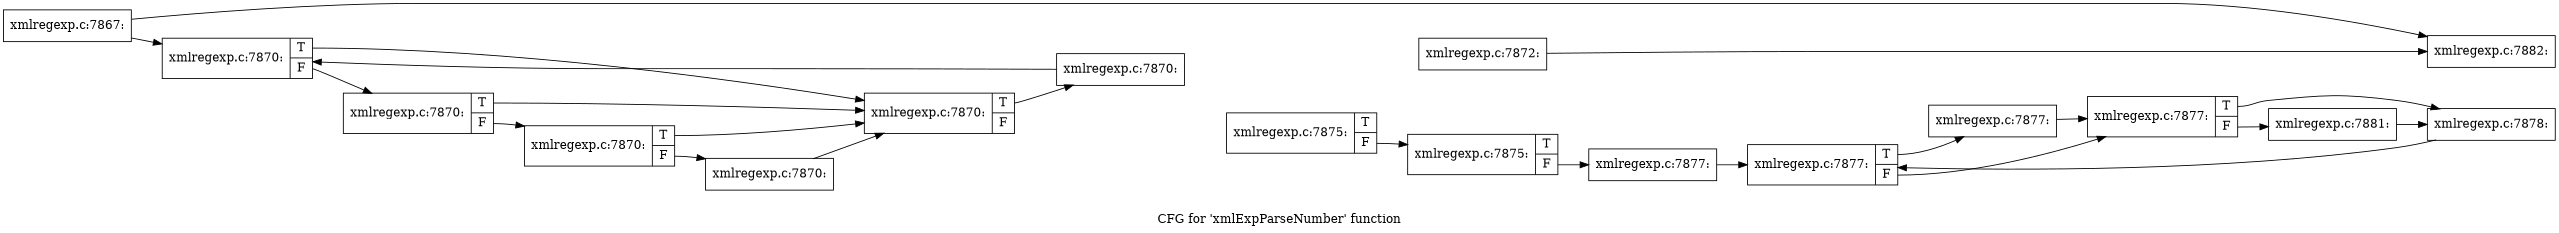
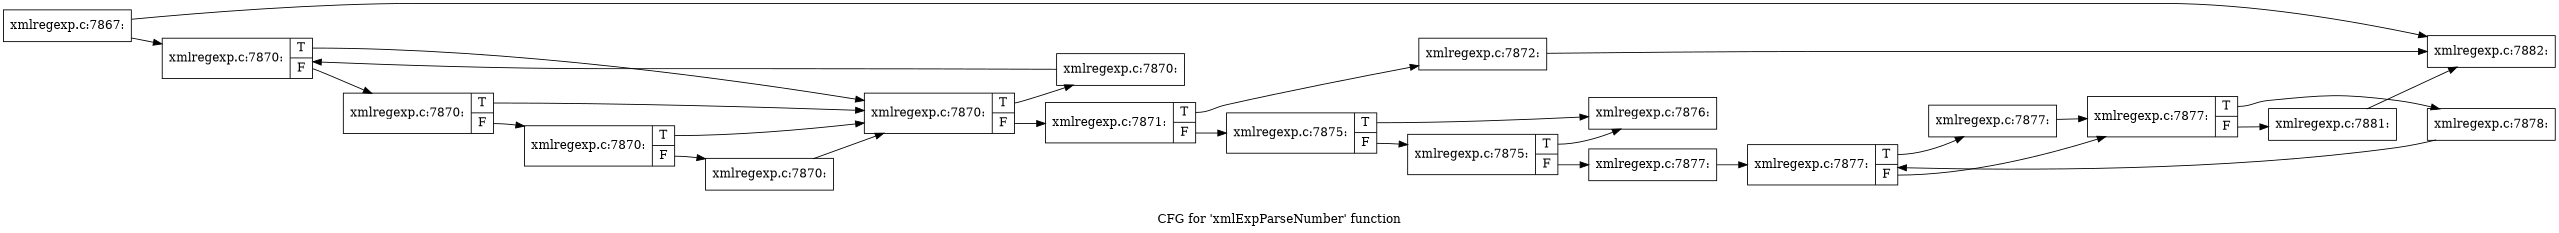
none -> (1653, 113)
none -> (1121, 123)
(2407, 124) -> (2408, 90)
